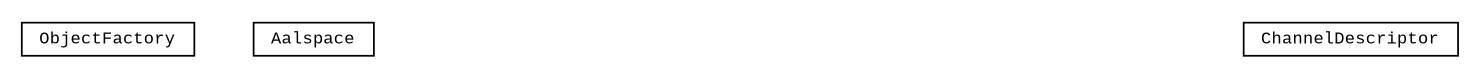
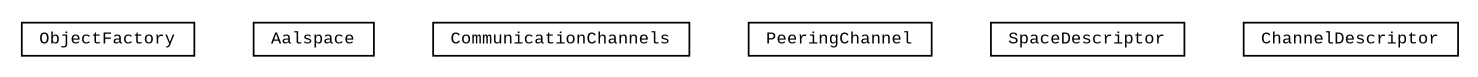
none -> (560, 38)
none -> (839, 38)
none -> (1087, 38)
